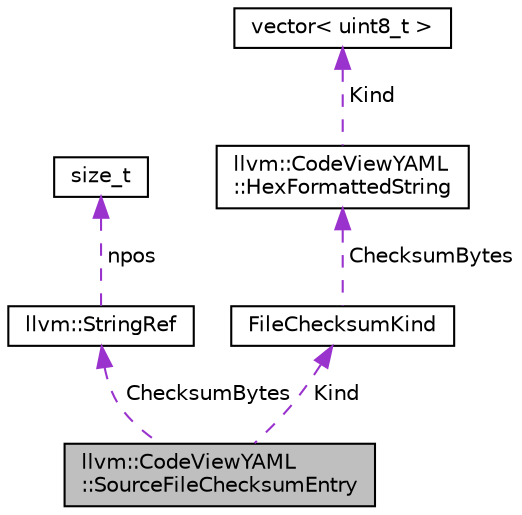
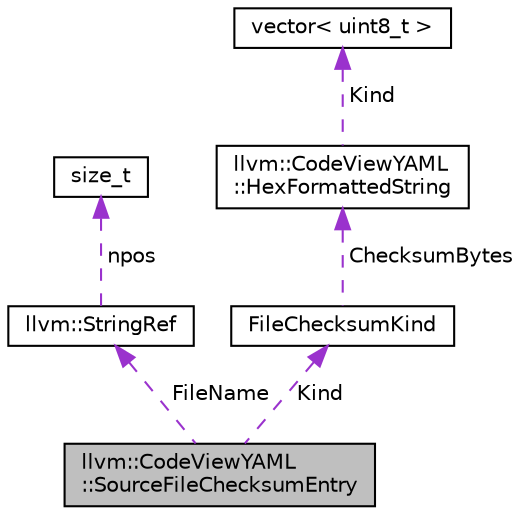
(205, 395) -> (218, 395)
